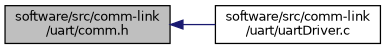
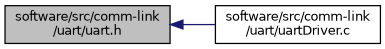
(88, 25) -> (88, 25)
